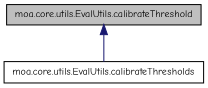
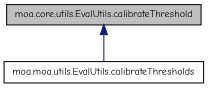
(104, 72) -> (104, 72)
